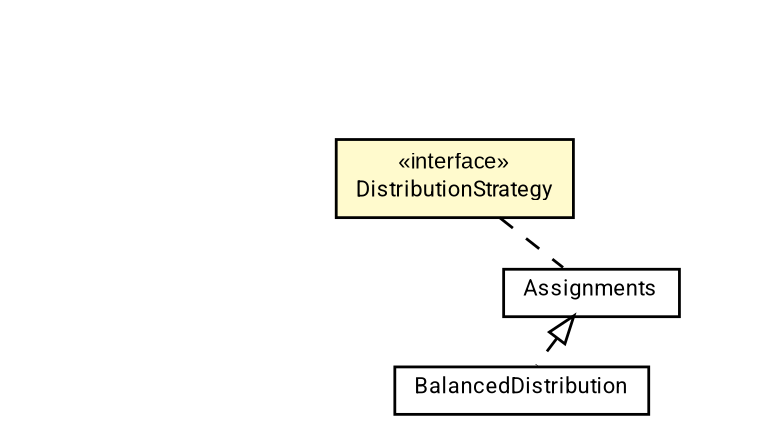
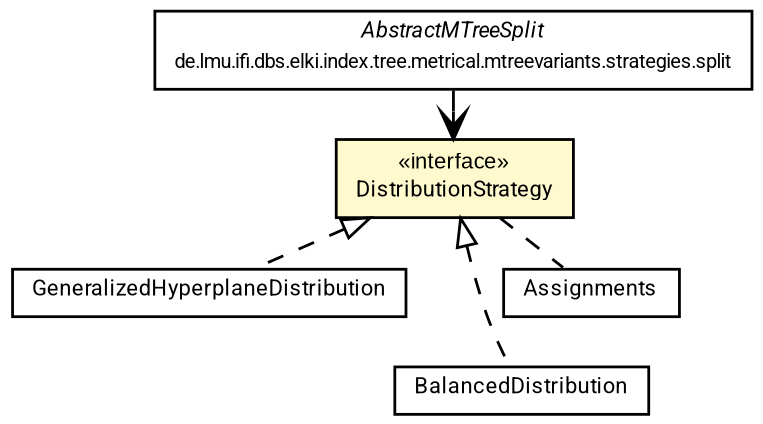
none -> (453, 50)
none -> (208, 292)
(547, 352) -> (484, 306)
